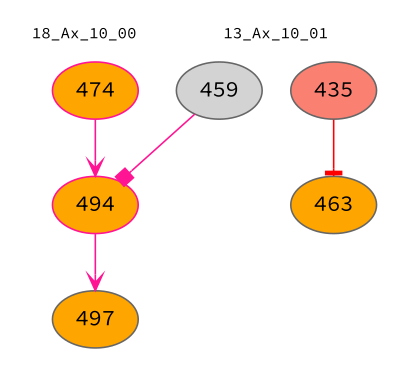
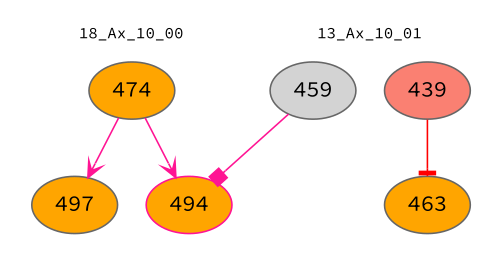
(95, 91) -> (132, 91)
(334, 91) -> (427, 91)
(95, 254) -> (107, 141)
